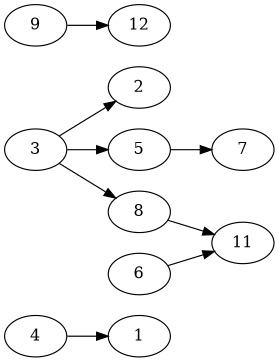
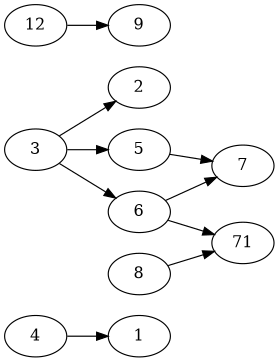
(82, 25) -> (82, 25)
(83, 178) -> (83, 178)
none -> (186, 191)
(243, 243) -> (243, 243)
